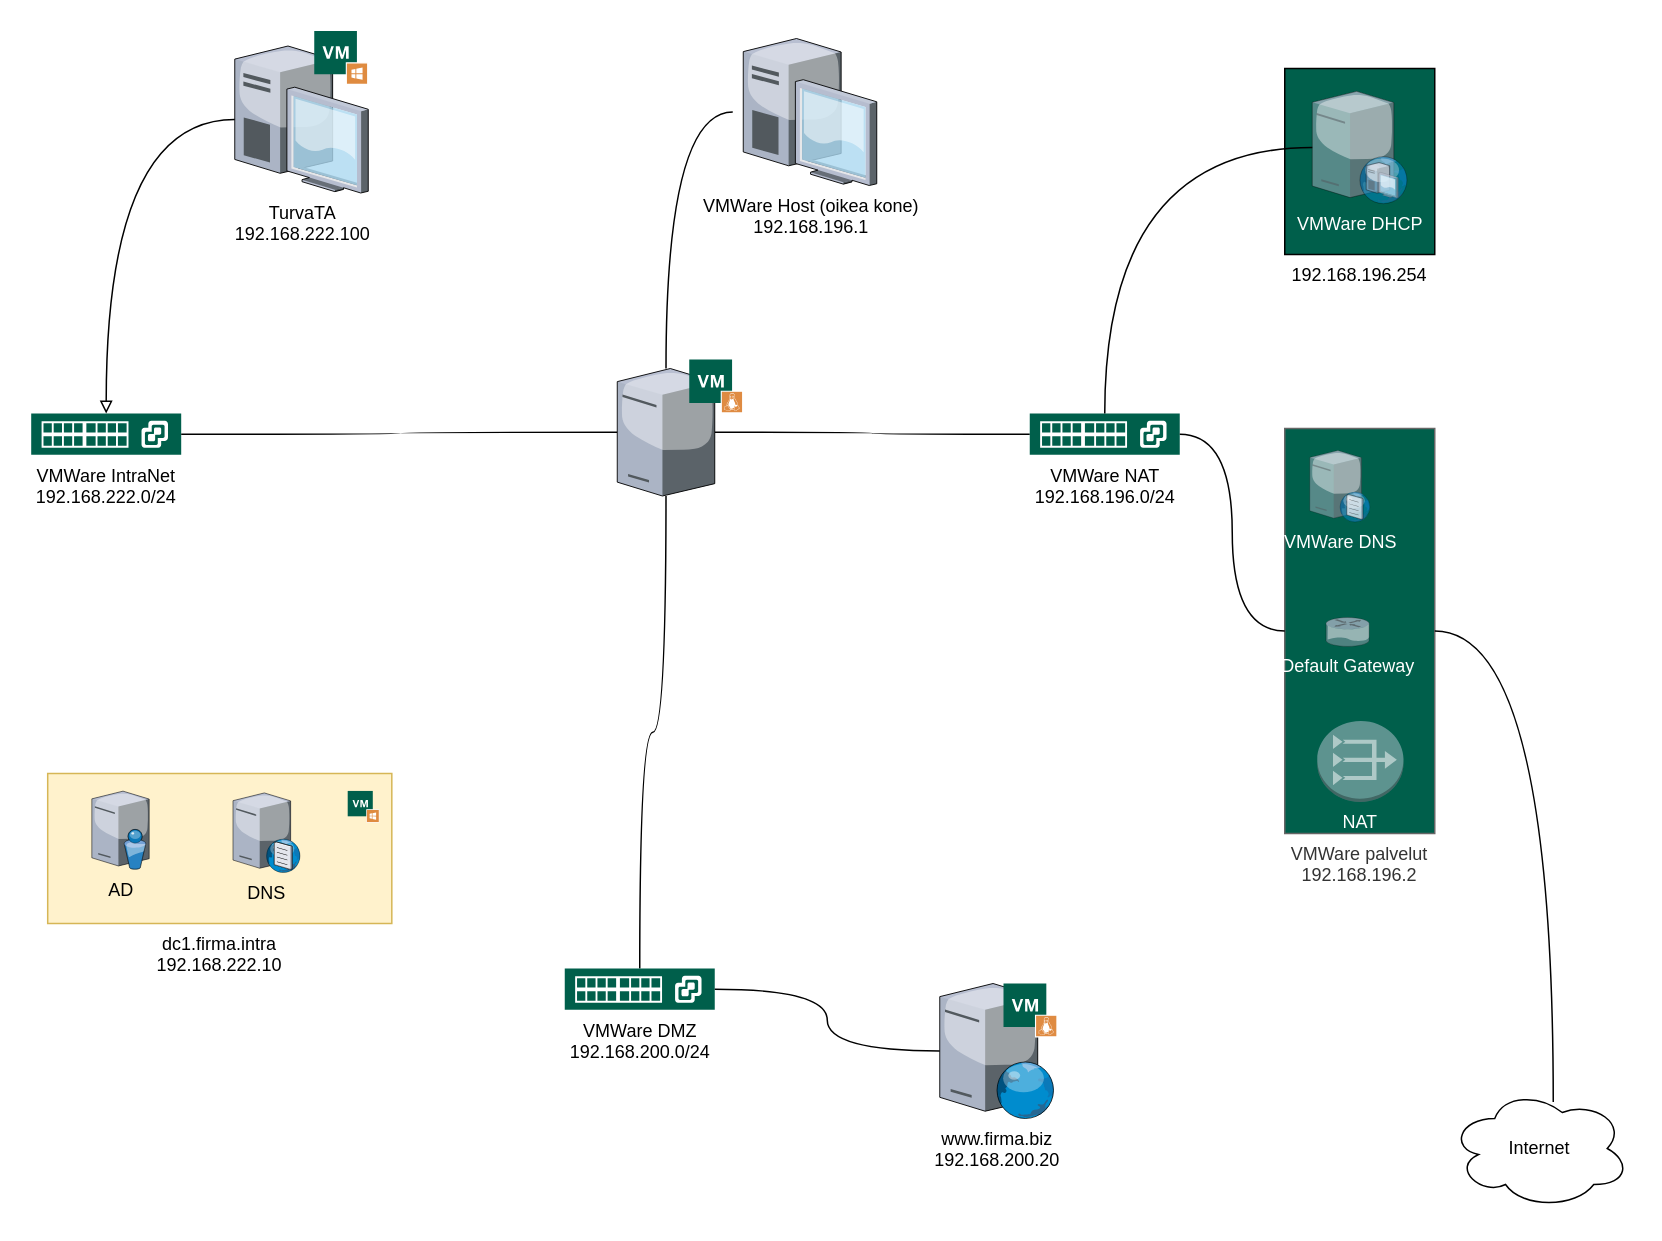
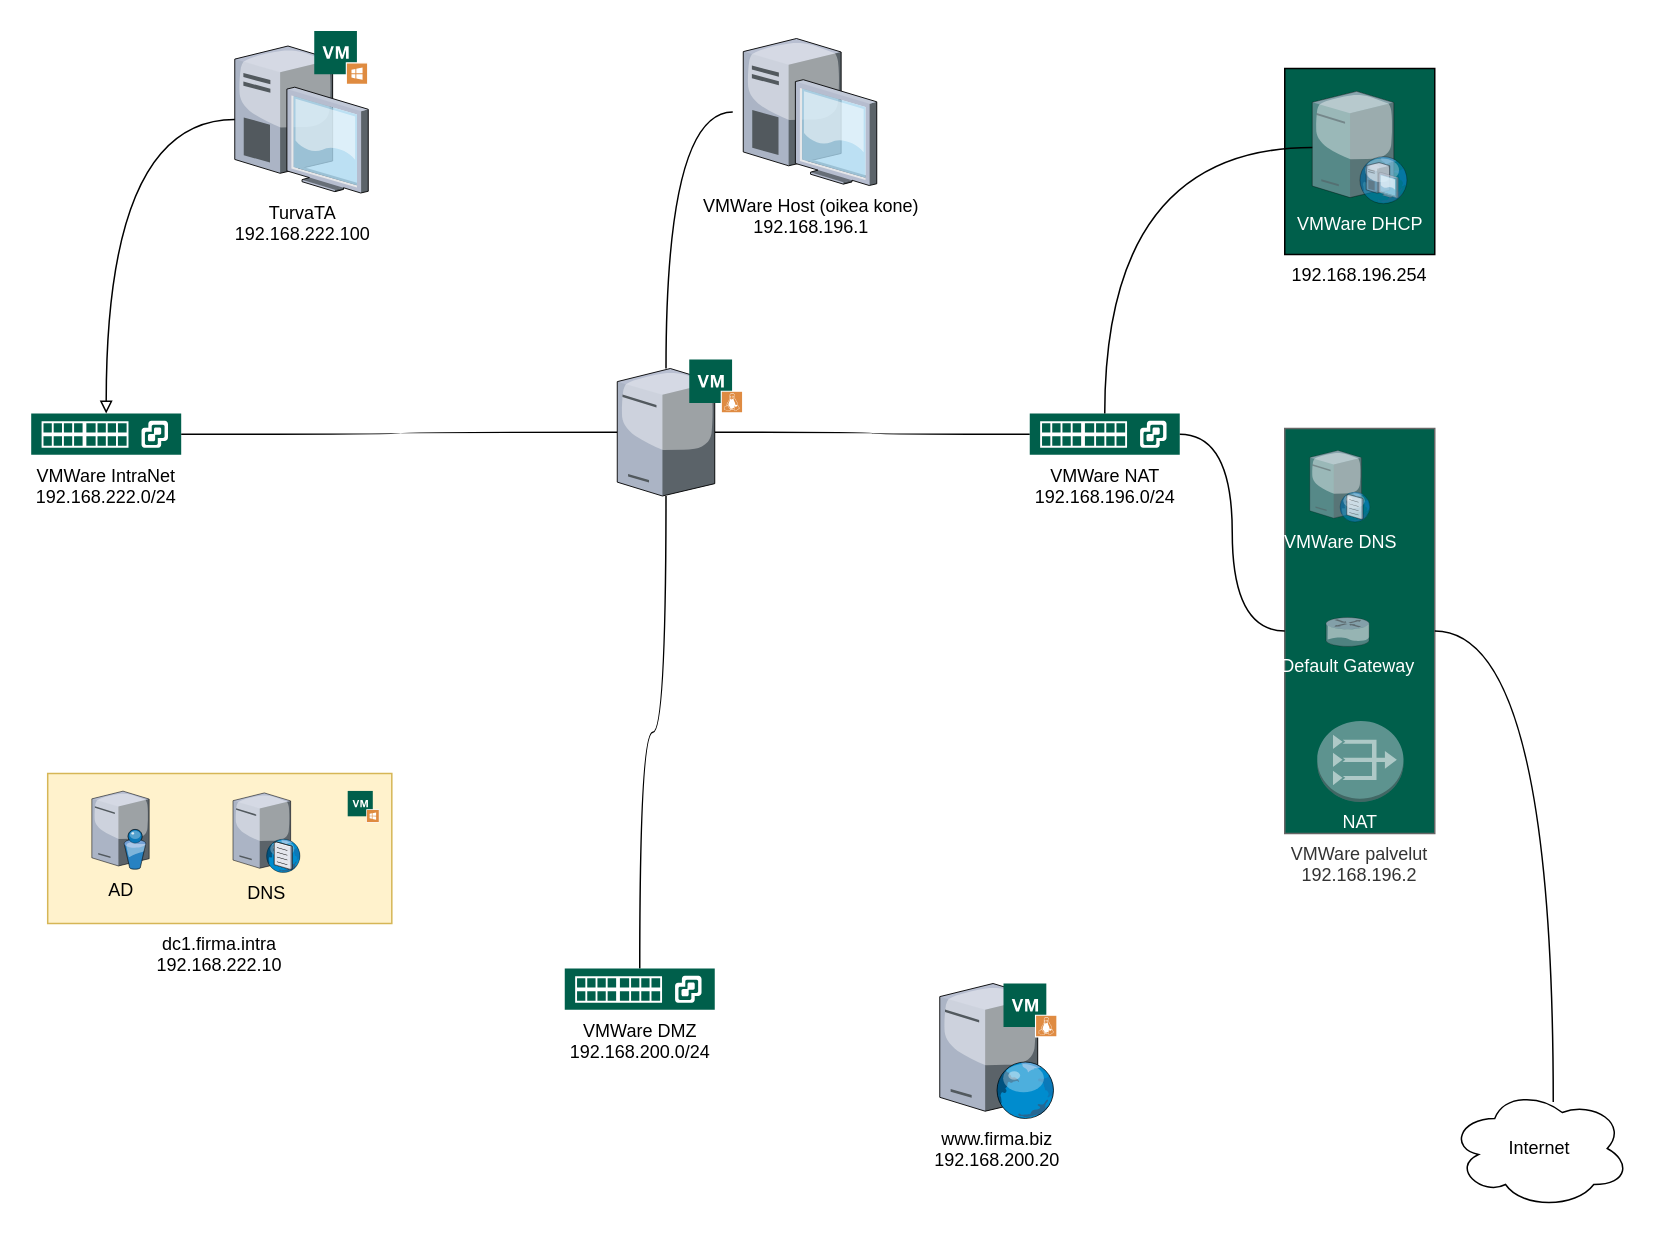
(827, 1018) -> none
